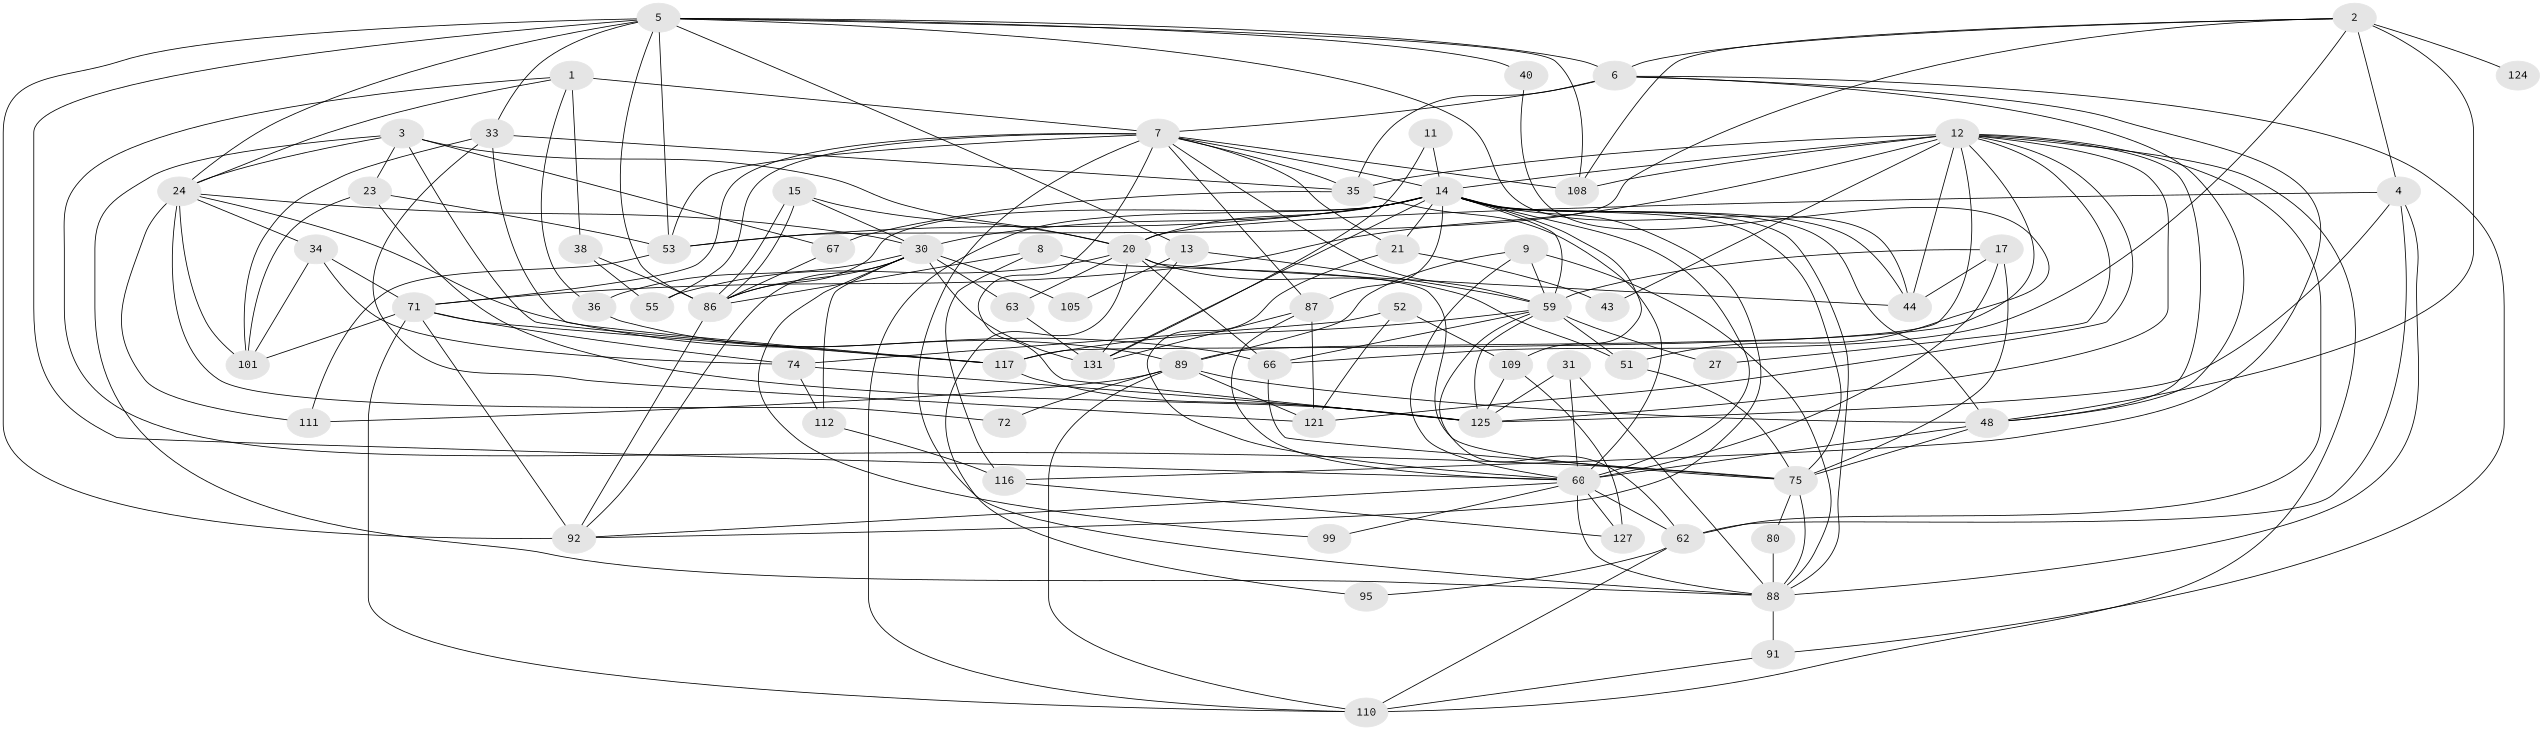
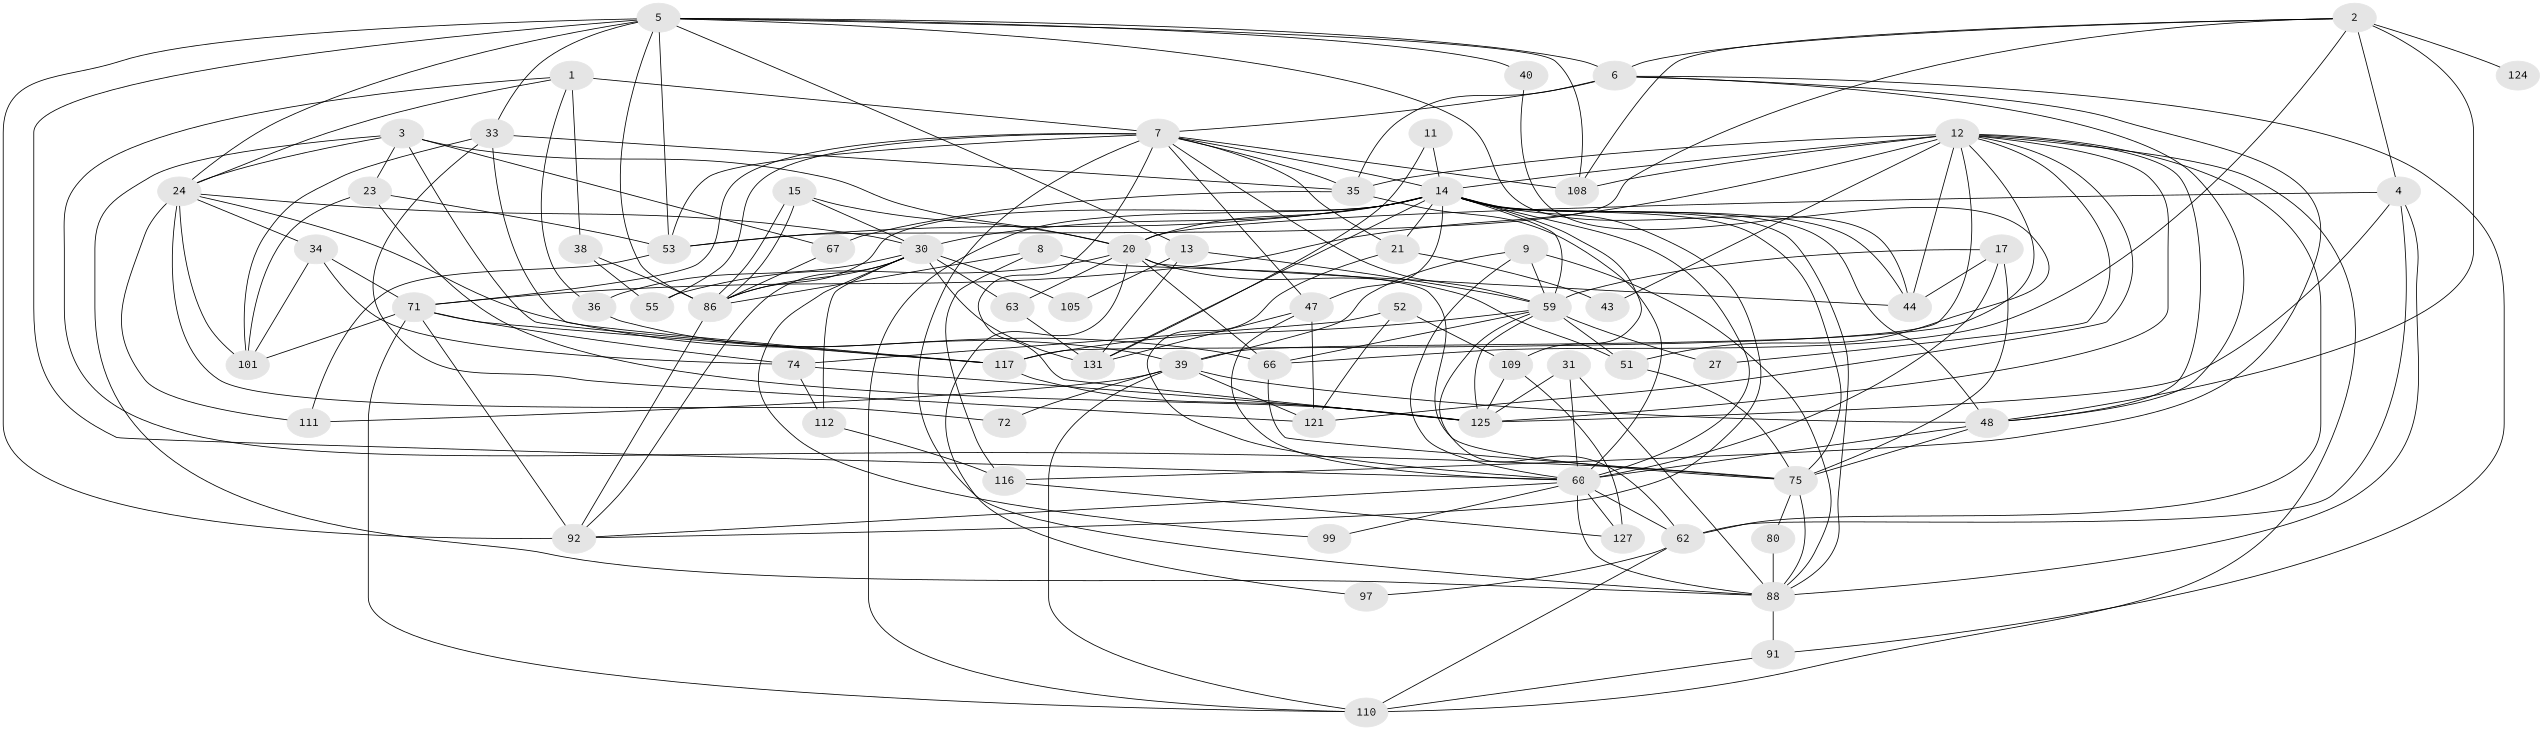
(1312, 307) -> (1312, 307)
(1181, 365) -> (1181, 365)
(1366, 597) -> (1366, 597)
